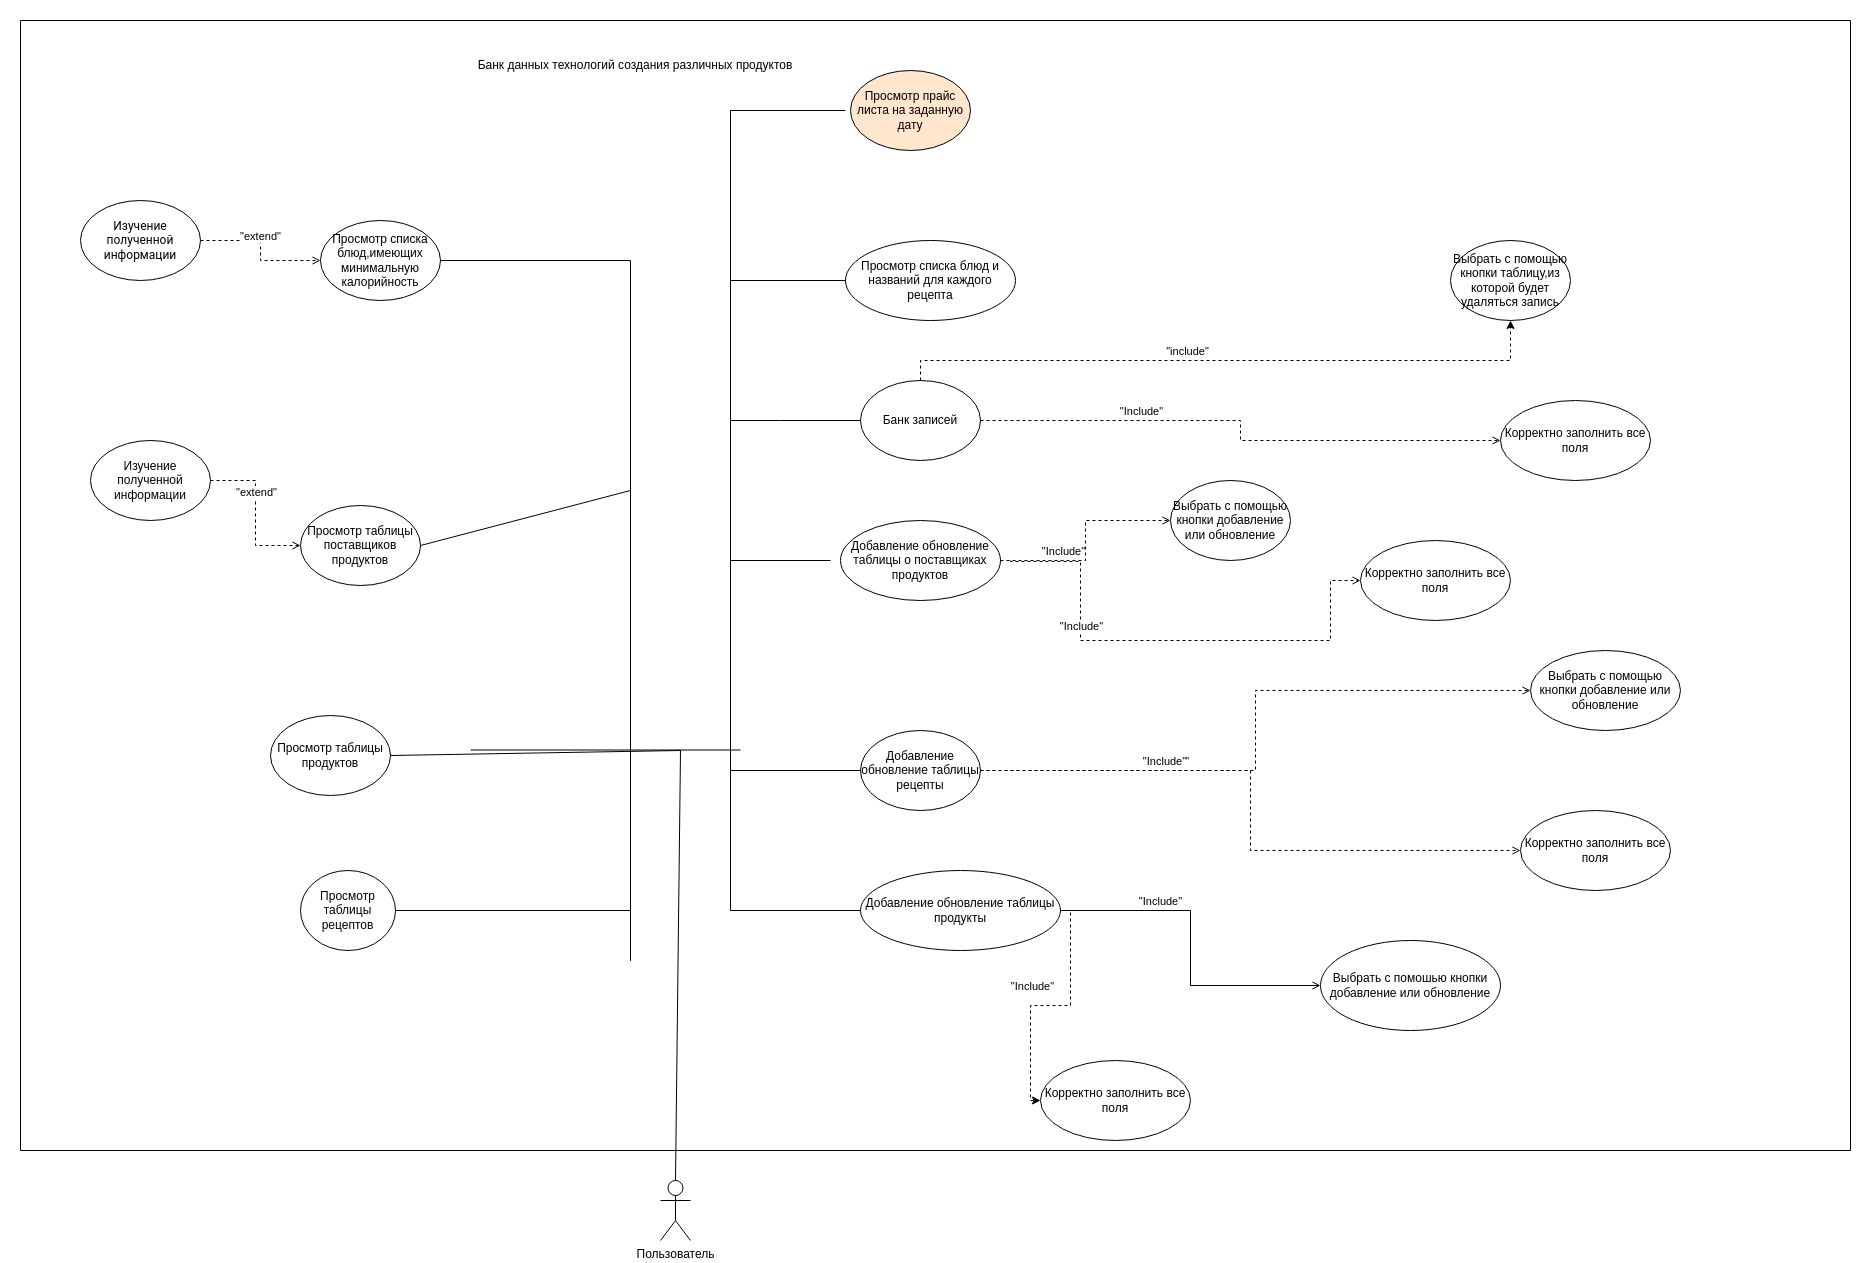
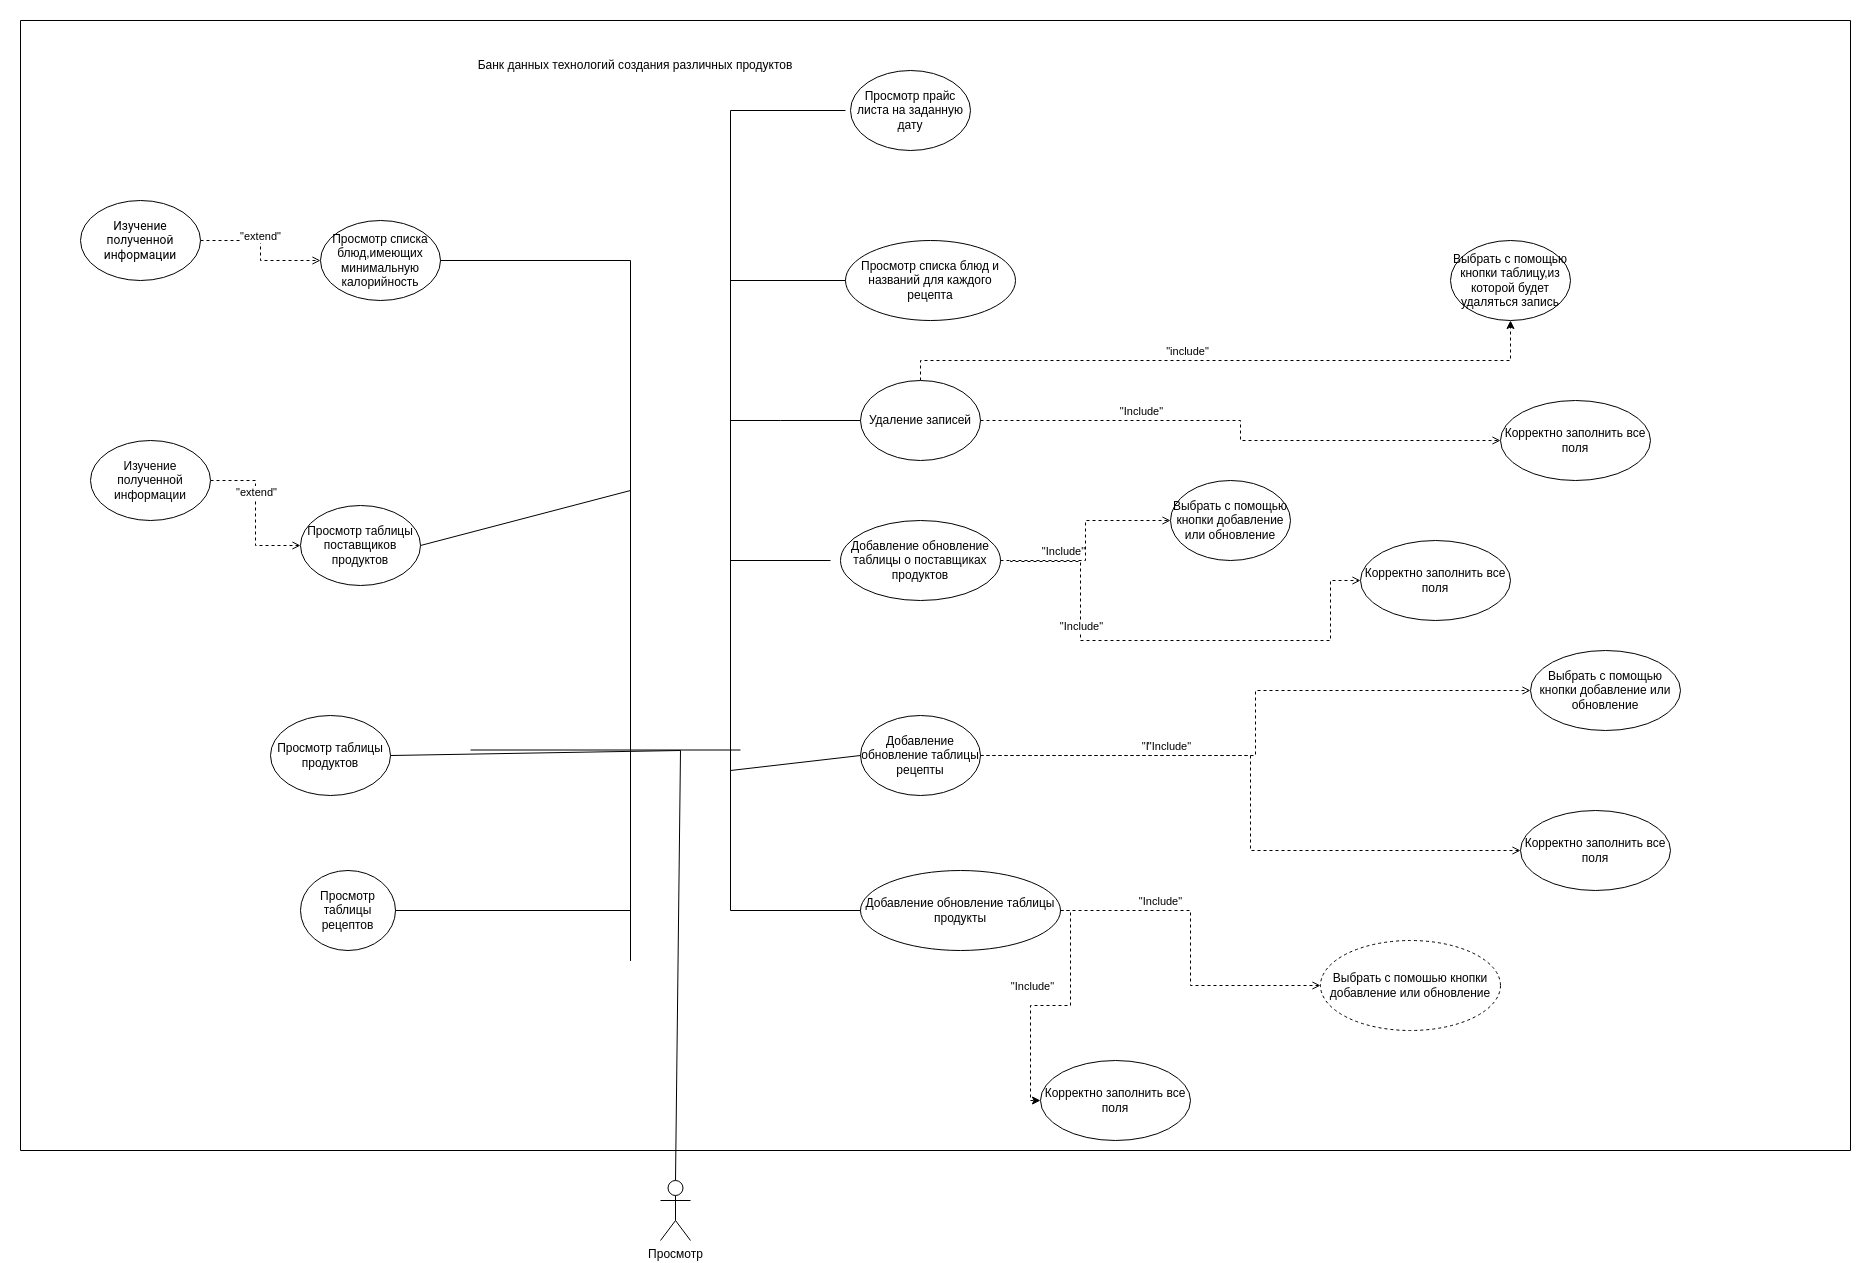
(911, 111) -> (911, 111)
(921, 421) -> (921, 421)
(921, 771) -> (921, 756)
(1191, 952) -> (1191, 952)
(1411, 986) -> (1411, 986)
(676, 1255) -> (676, 1255)
